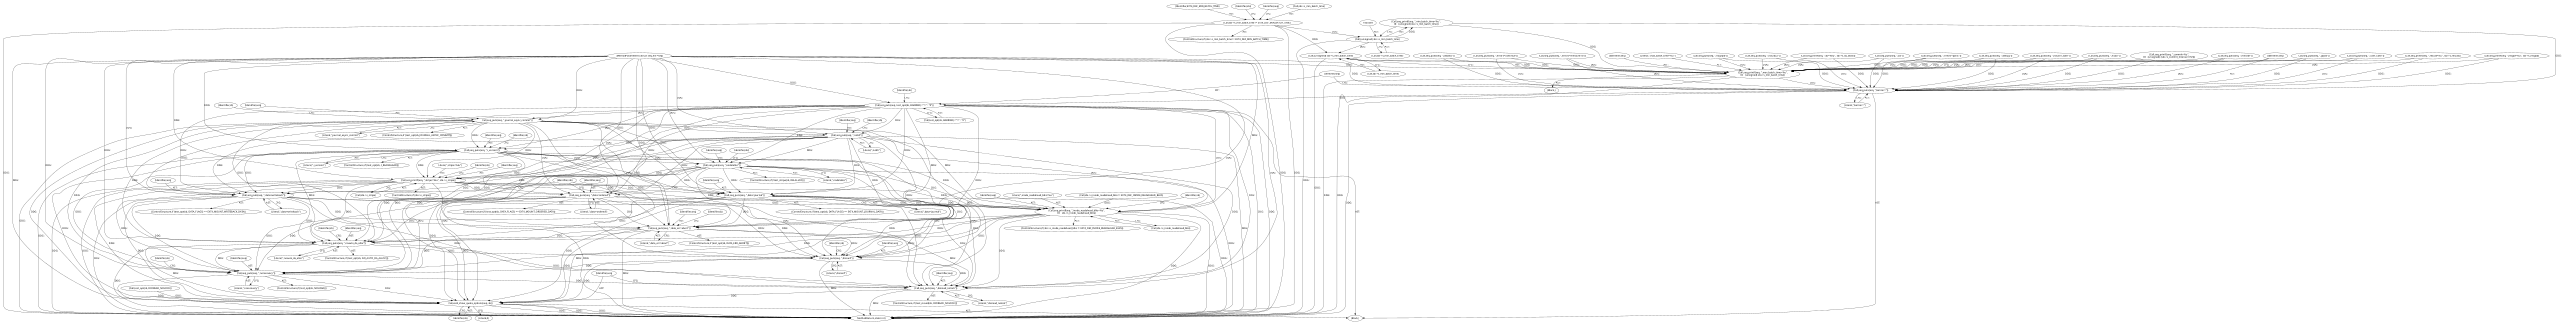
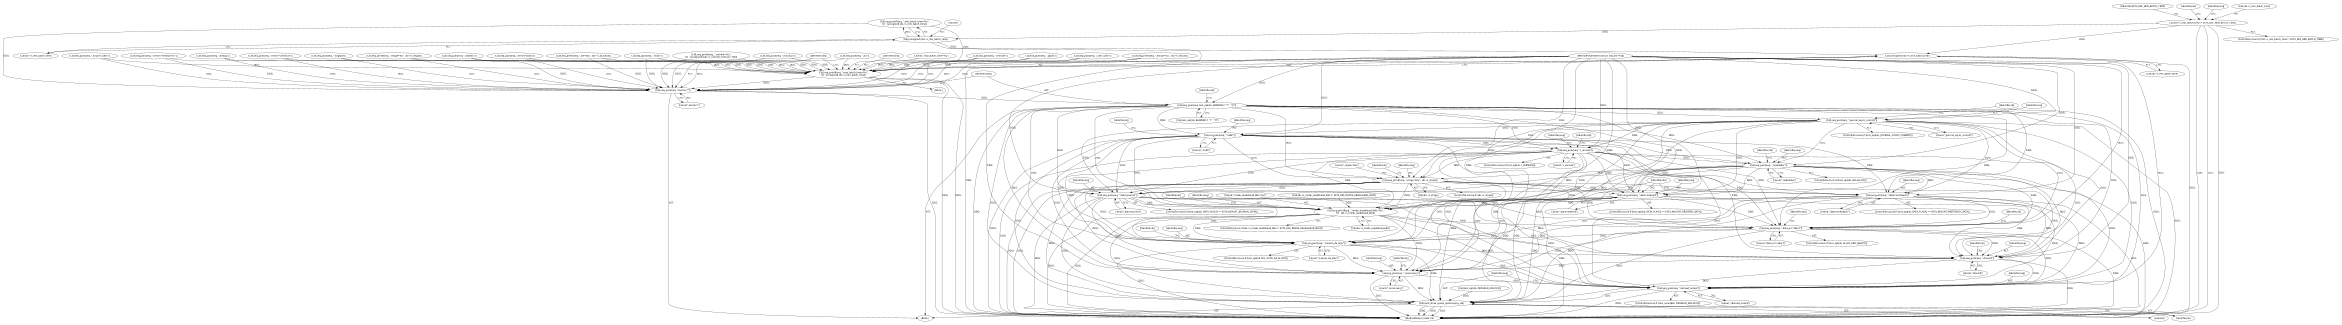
(13, 75) -> none
(371, 165) -> (1510, 165)
(777, 180) -> (1841, 180)
(719, 243) -> (1837, 243)
(302, 288) -> none
